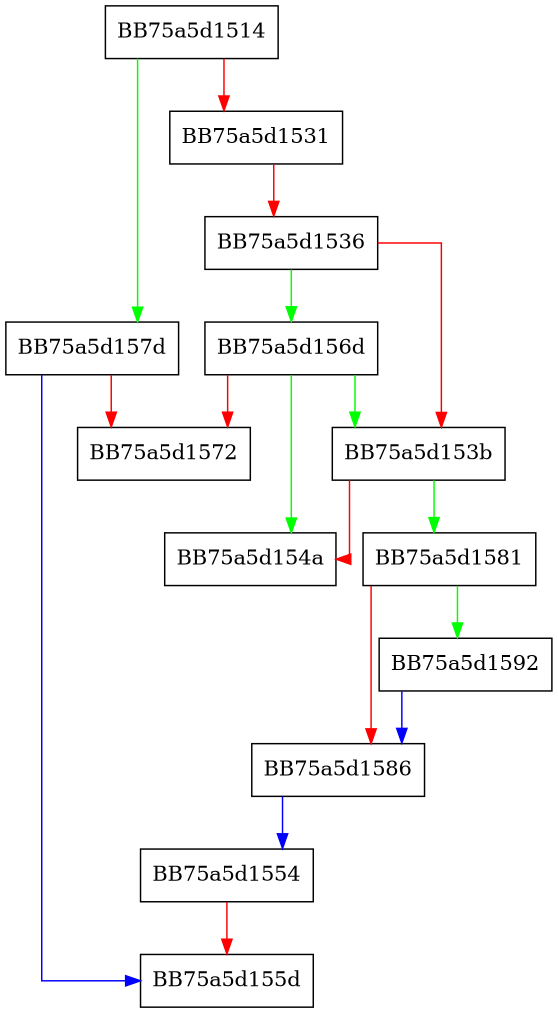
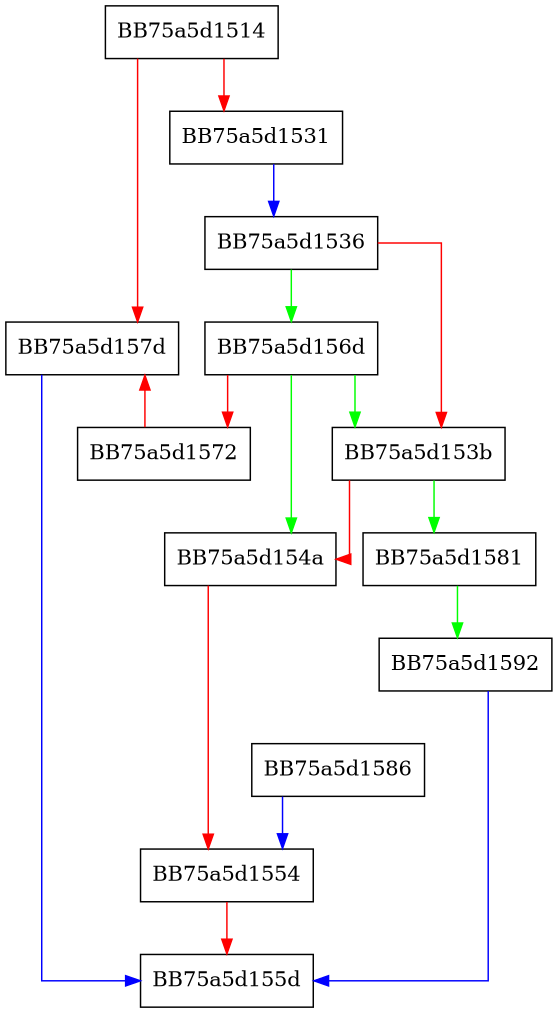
(138, 183) -> (138, 183)
(274, 183) -> (274, 183)
(111, 394) -> (145, 409)
(371, 657) -> none
none -> (208, 710)
(402, 710) -> (488, 916)
